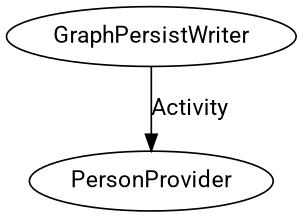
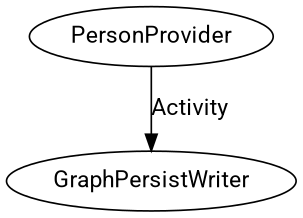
(151, 100) -> (151, 100)
